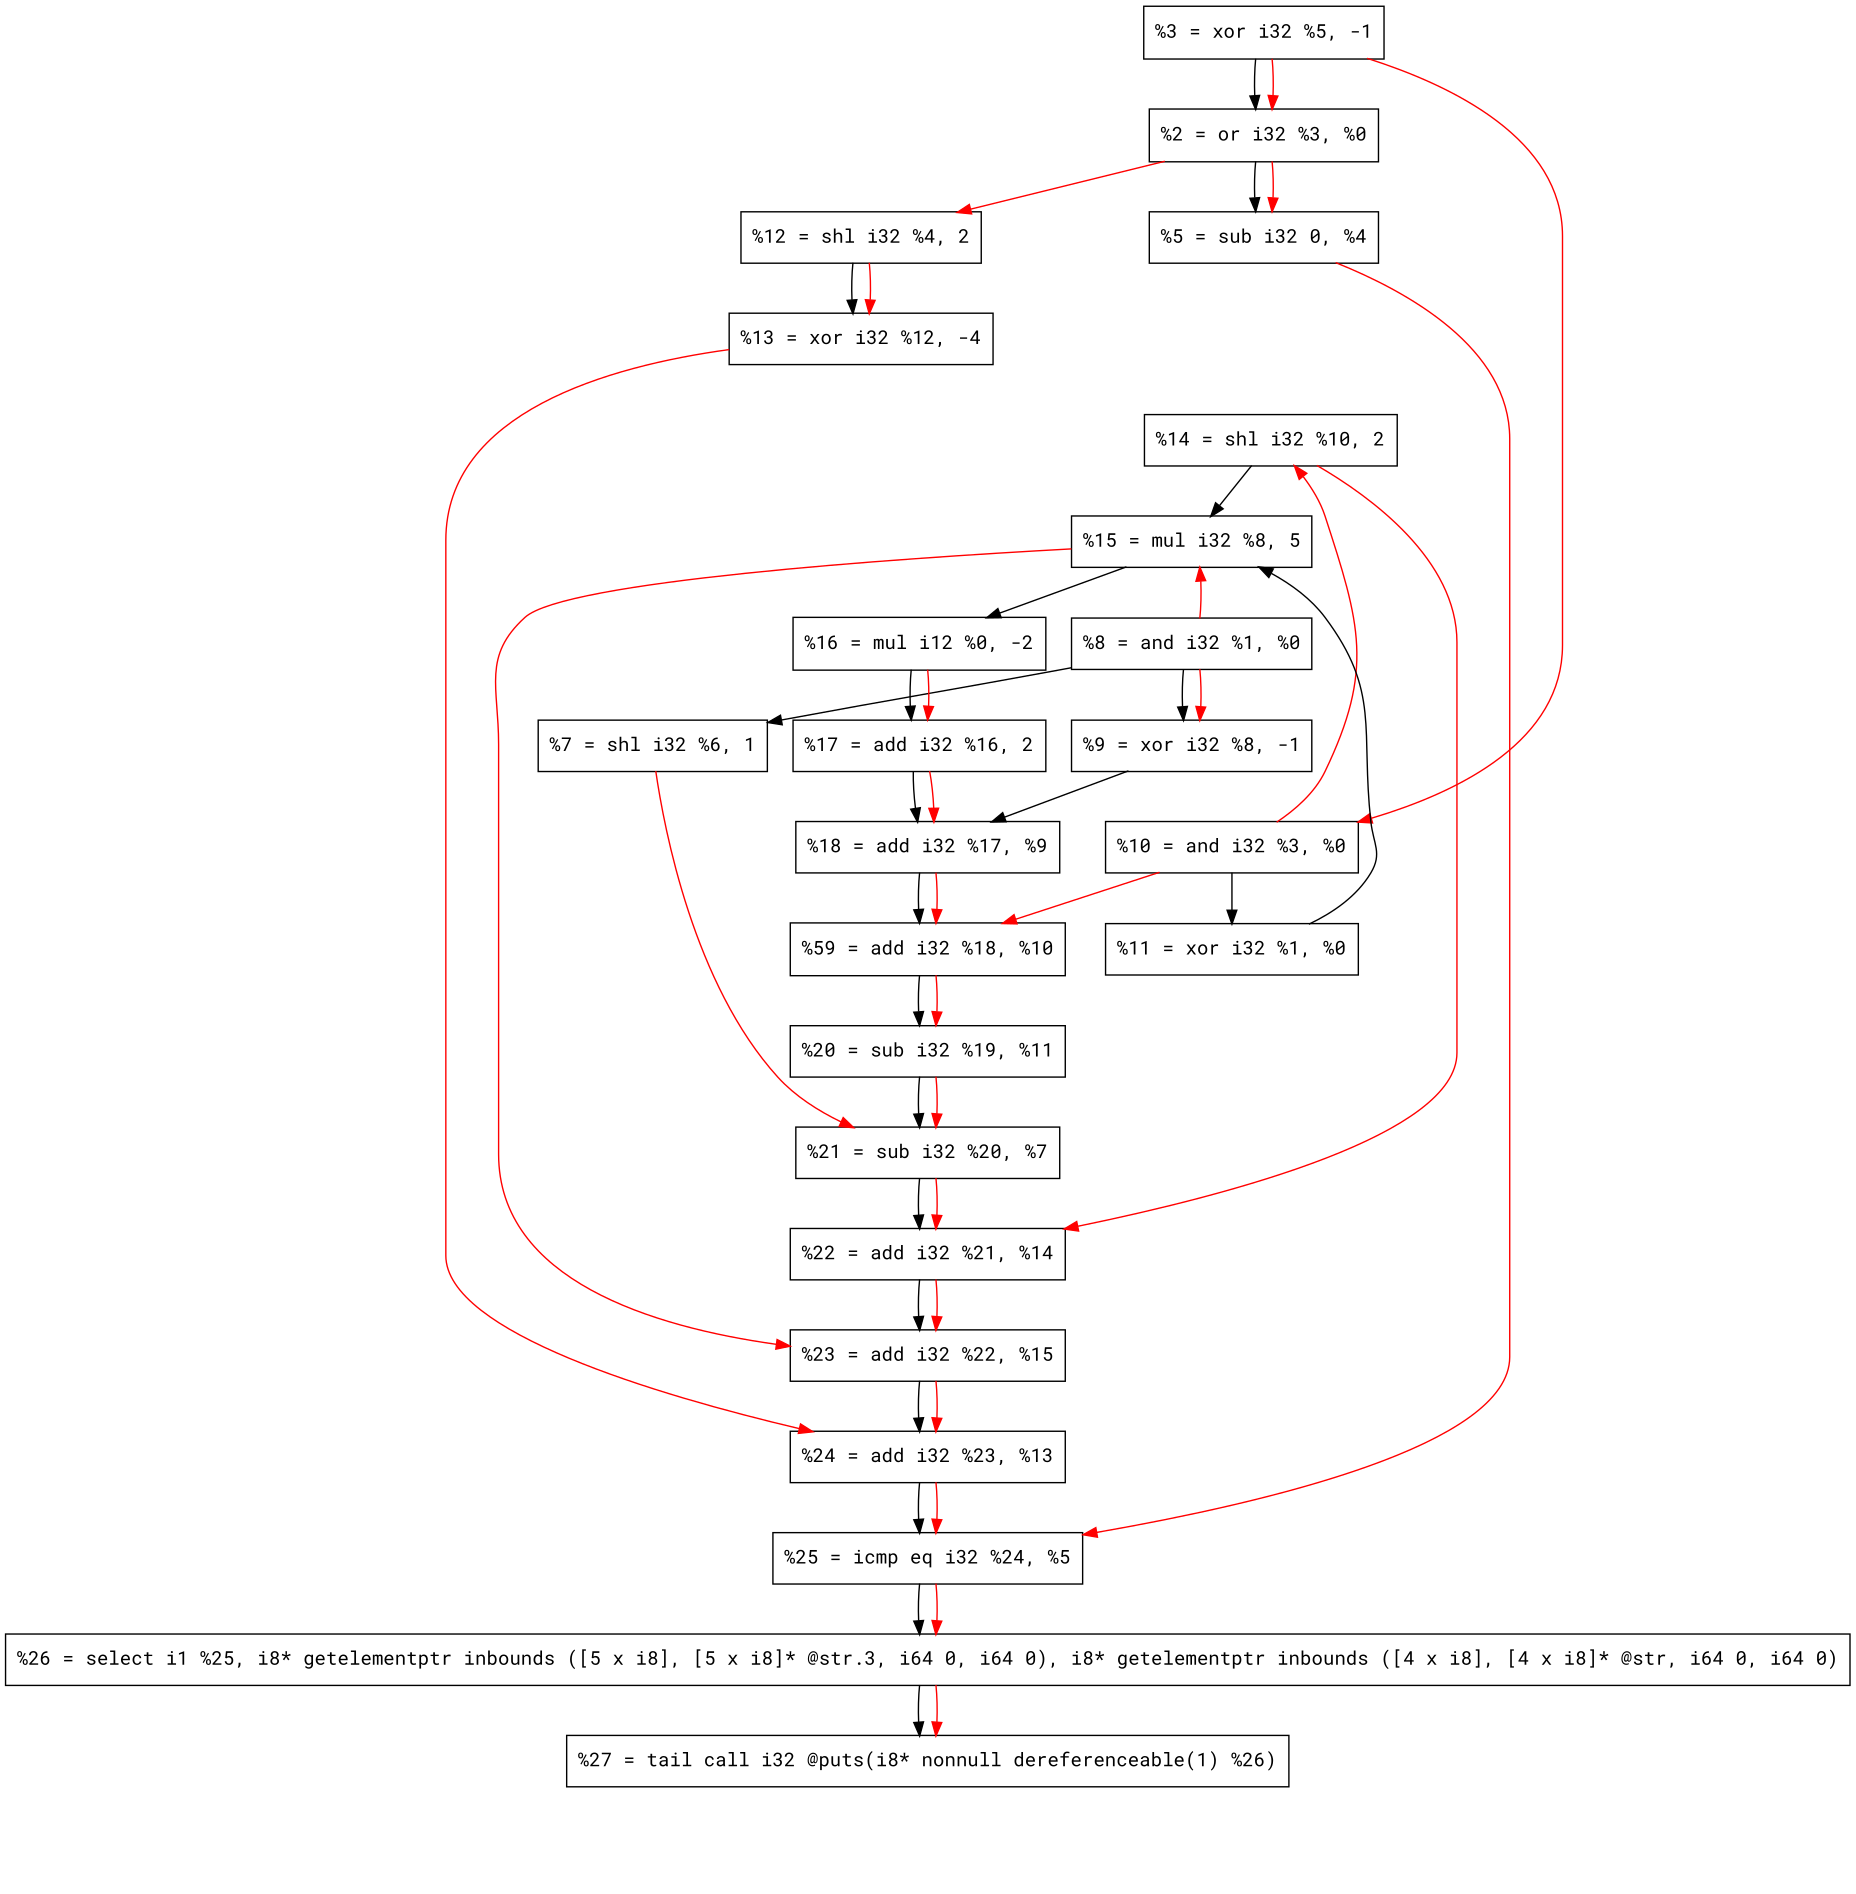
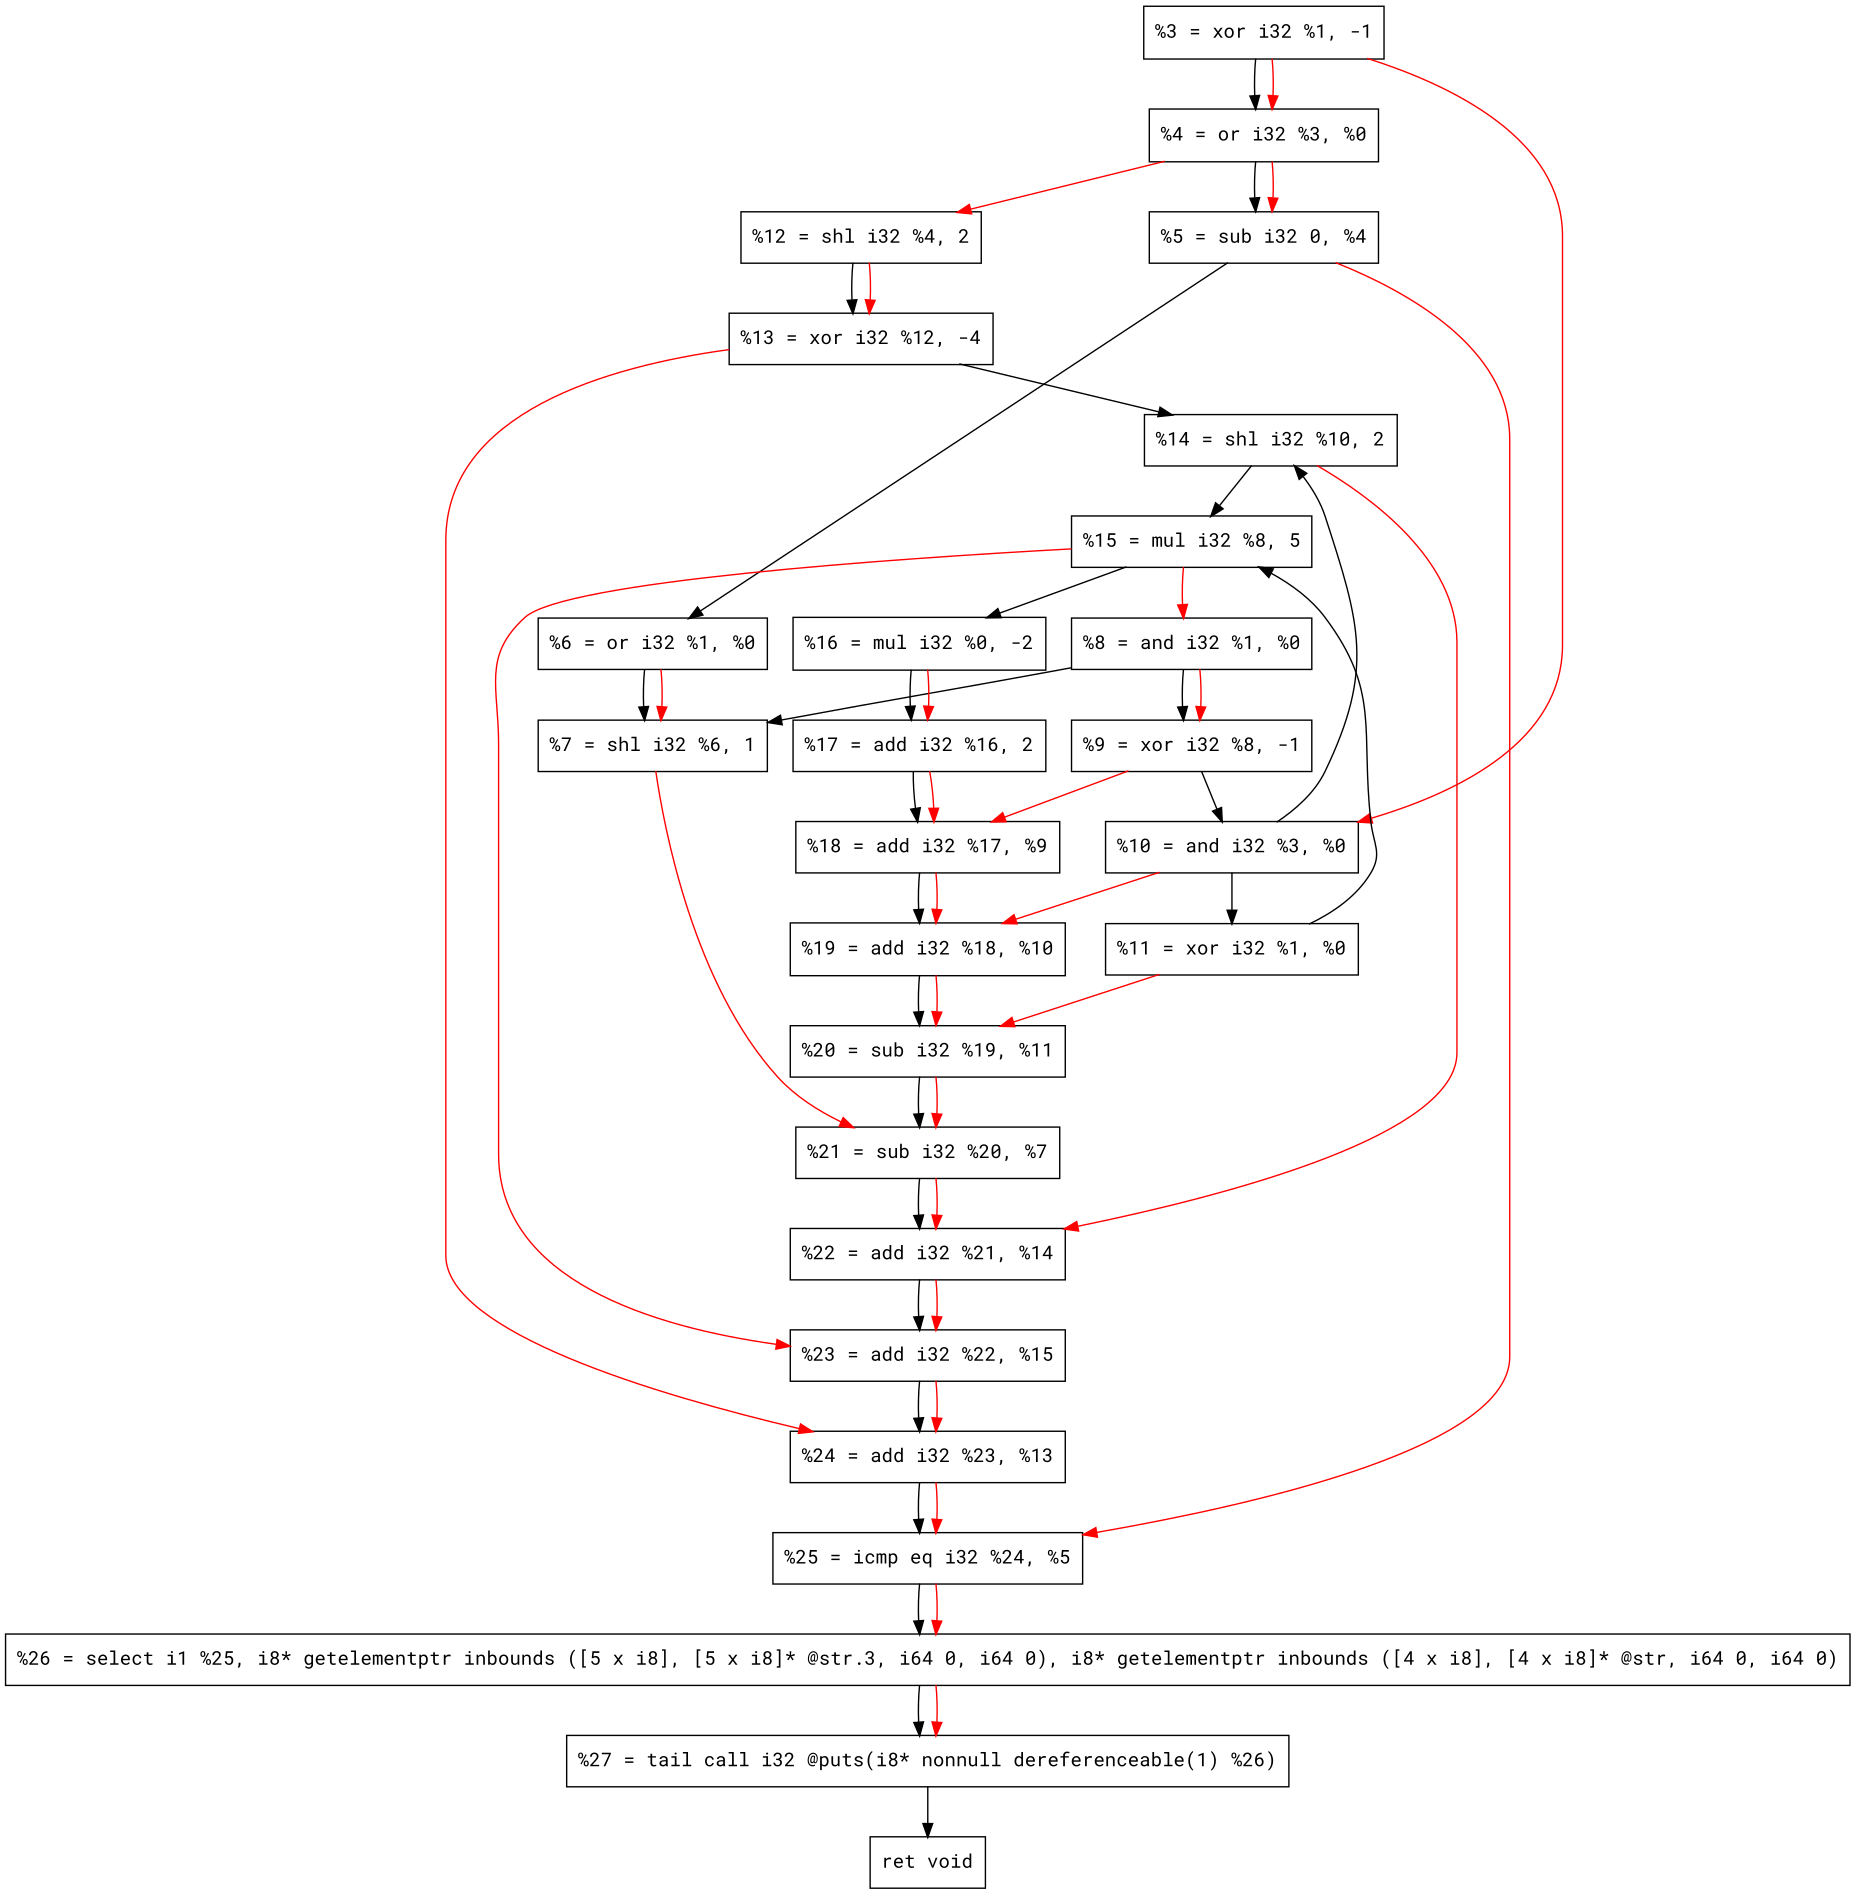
(1264, 33) -> (1264, 33)
(1264, 135) -> (1264, 135)
none -> (1059, 388)
(1201, 600) -> (1182, 586)
none -> (653, 644)
(919, 644) -> (919, 644)
(1357, 648) -> (1357, 648)
none -> (1209, 790)
(1066, 794) -> (1066, 794)
(928, 949) -> (928, 949)
none -> (1086, 998)
none -> (928, 1862)
